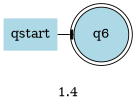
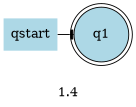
(101, 35) -> (101, 35)
